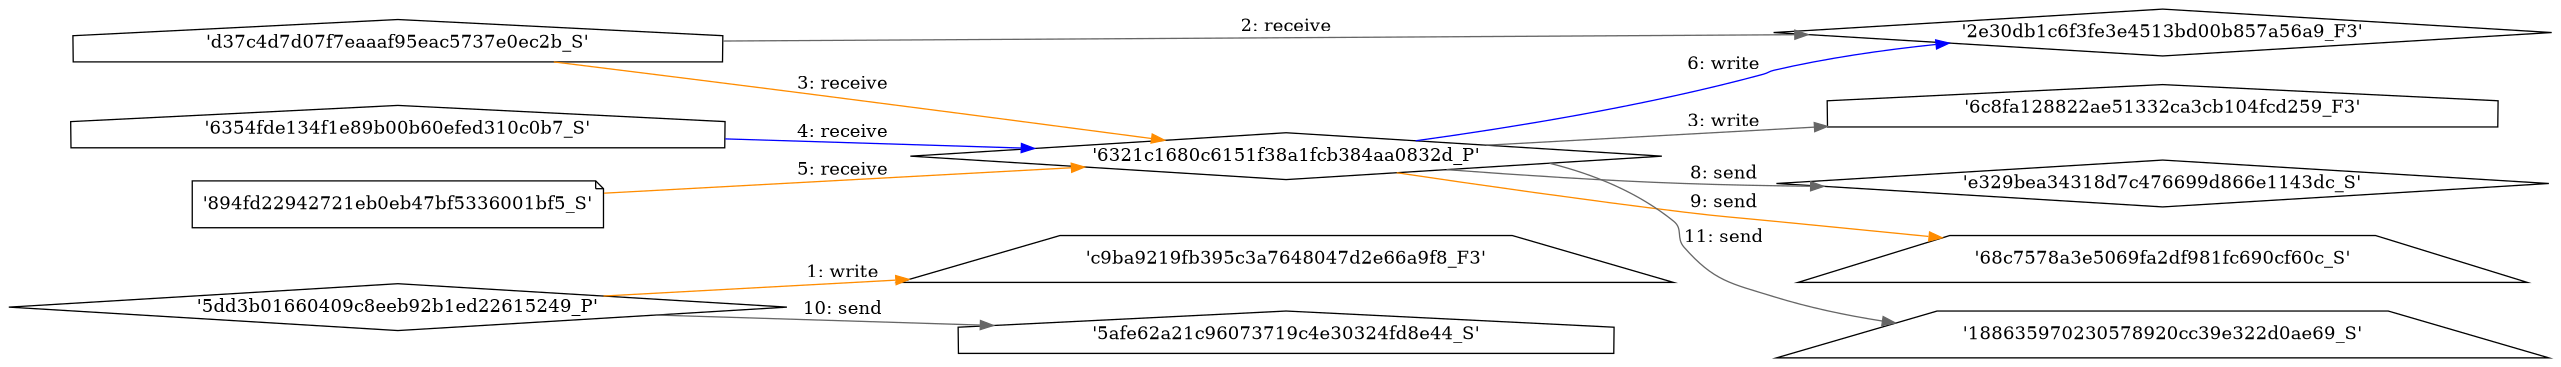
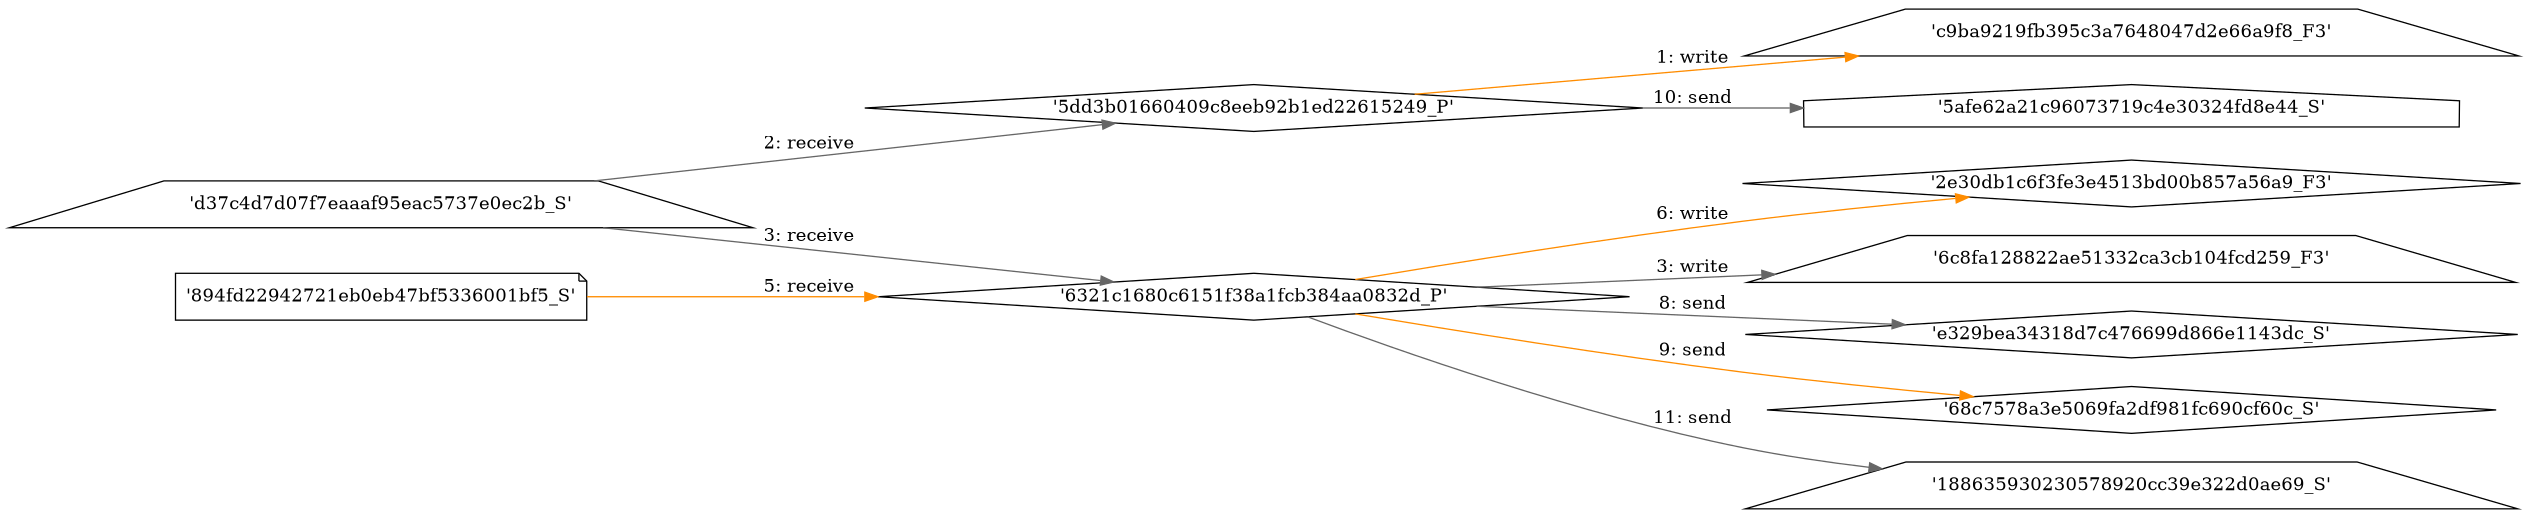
(1259, 38) -> (848, 153)
(398, 43) -> (381, 204)
(1677, 95) -> (1655, 233)
(853, 100) -> (852, 254)
(2163, 108) -> (2132, 259)
(398, 129) -> none
(2163, 259) -> (2132, 410)
(2163, 334) -> (2132, 485)
